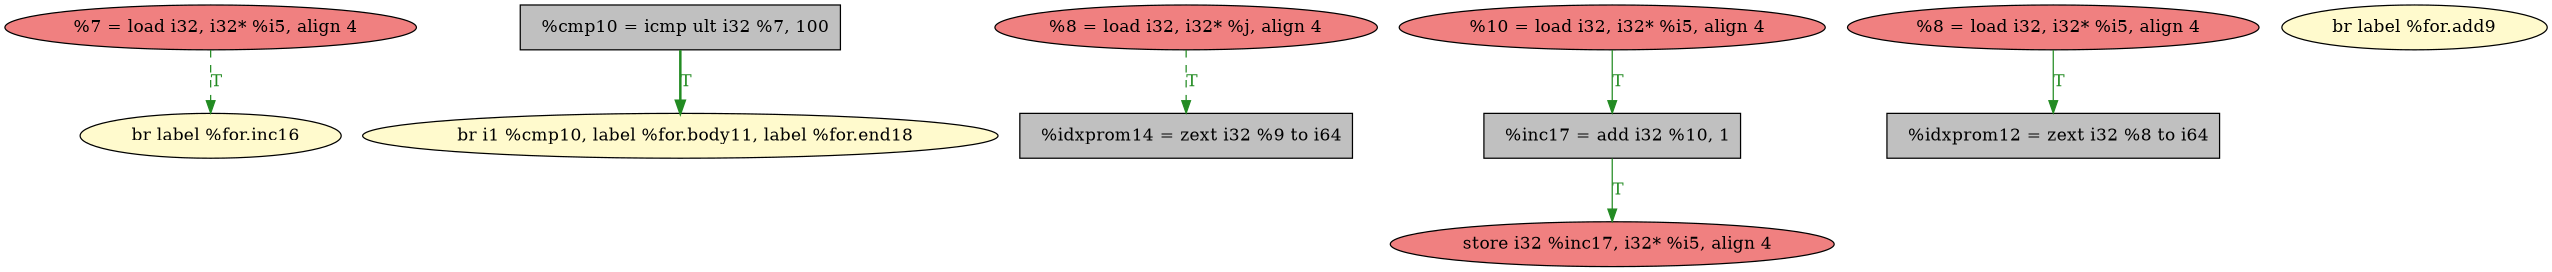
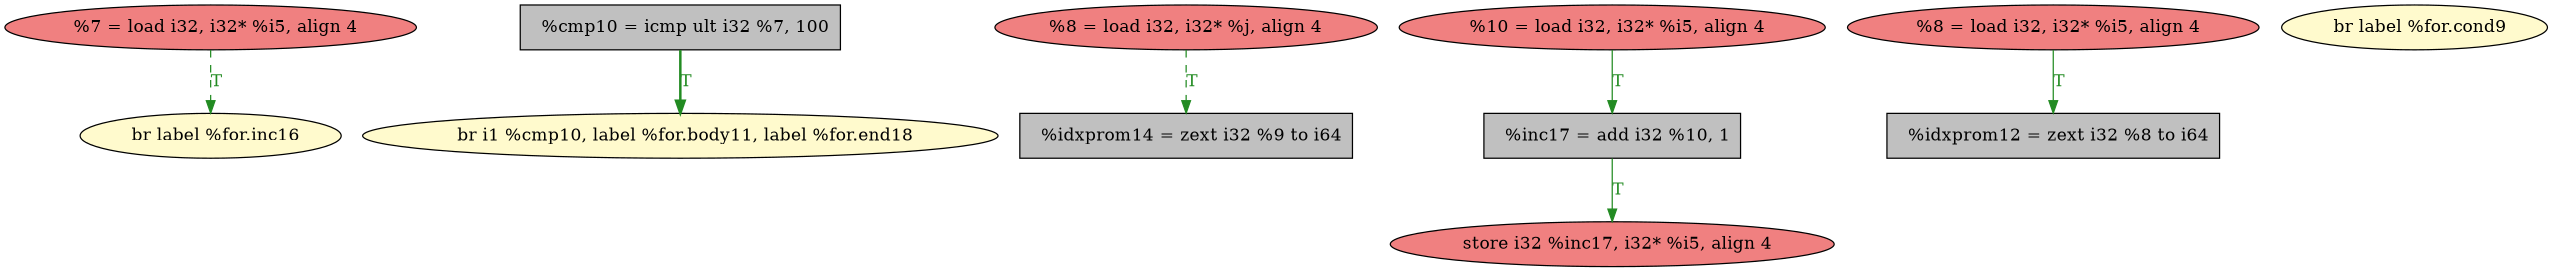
(2415, 27) -> (2415, 27)
